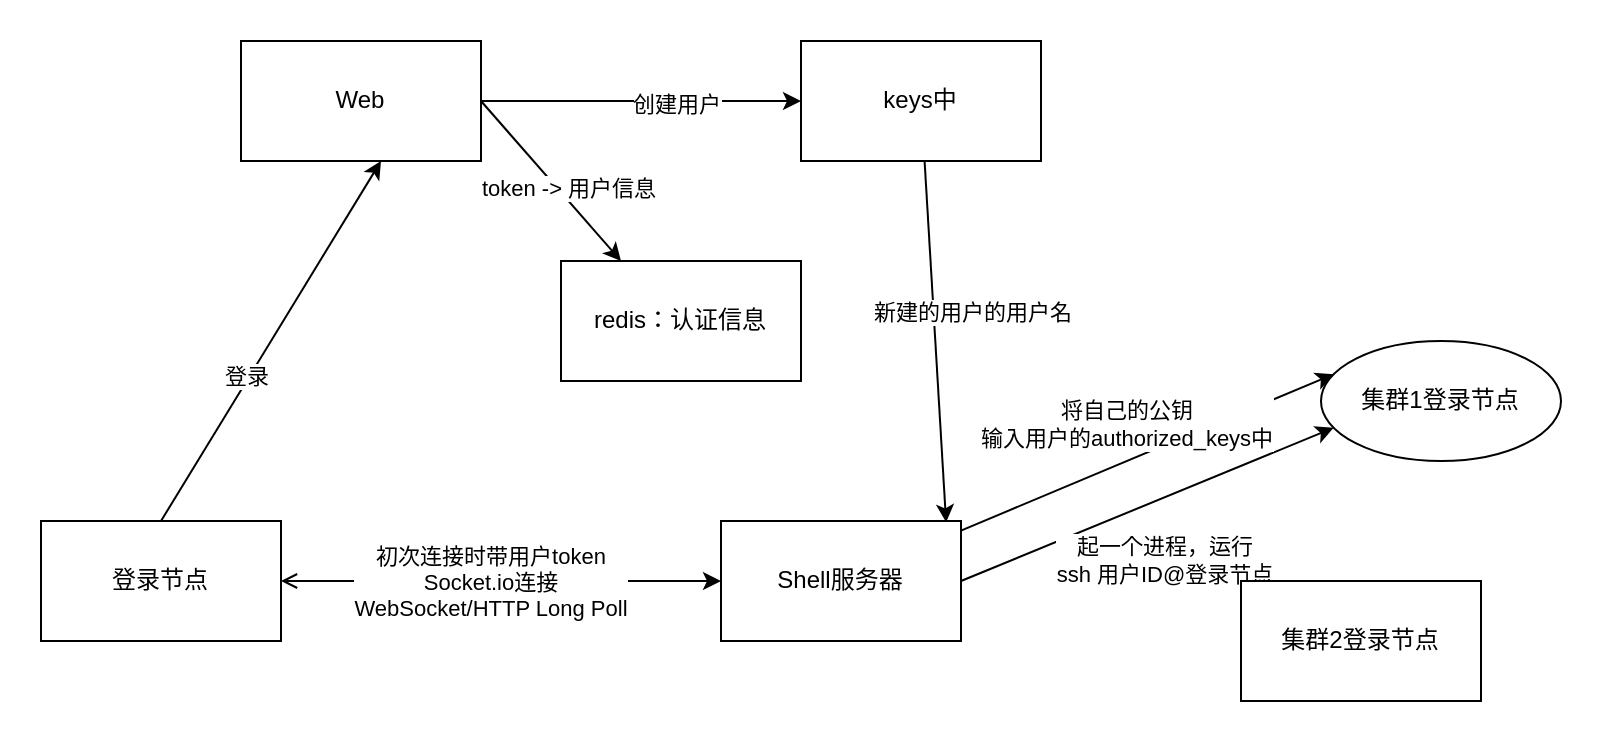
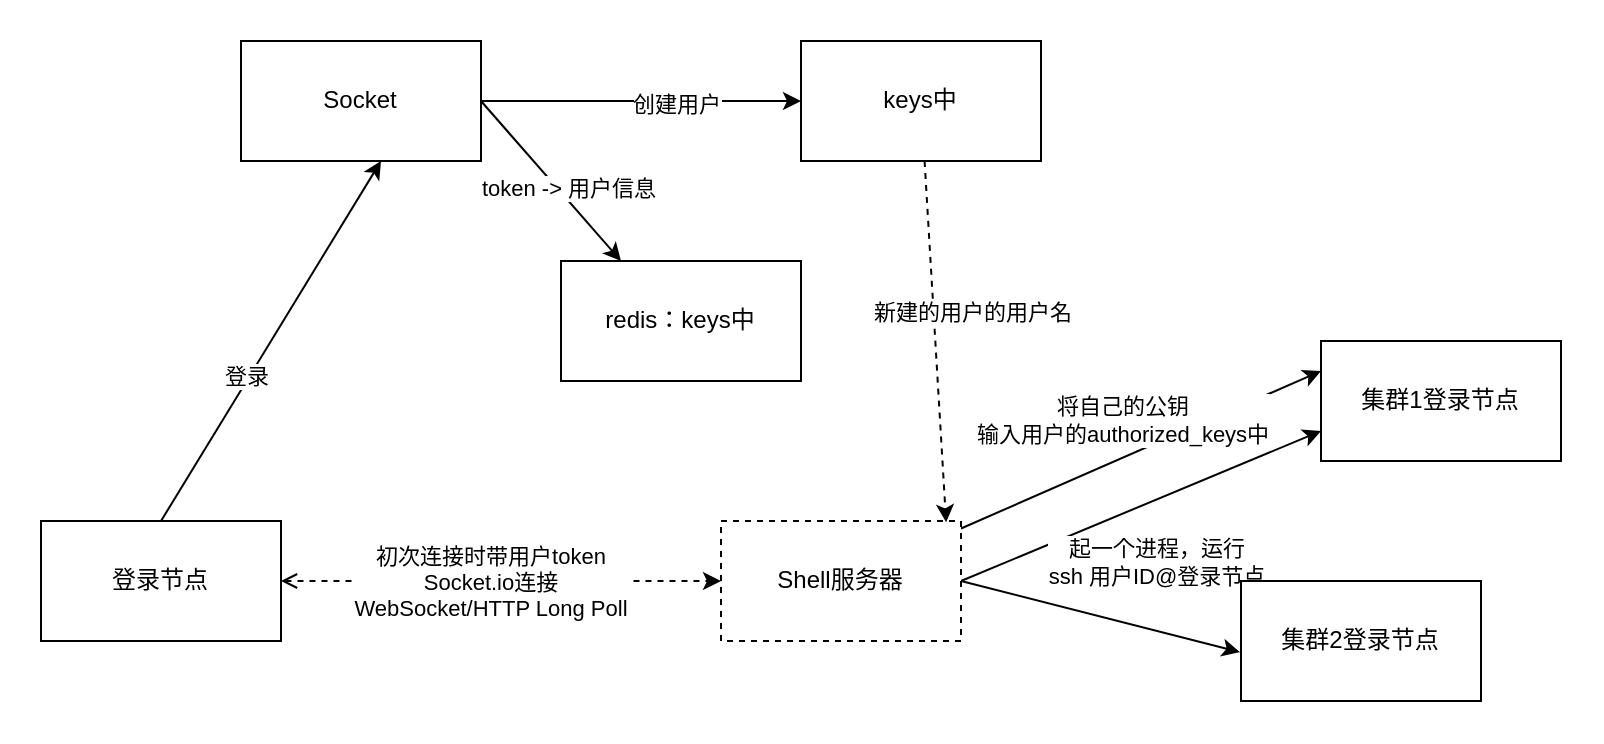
(361, 101) -> (361, 101)
(681, 321) -> (681, 321)
(1441, 401) -> (1441, 401)
(940, 417) -> (940, 417)
(666, 581) -> (666, 581)
(841, 581) -> (841, 581)
none -> (1098, 616)
